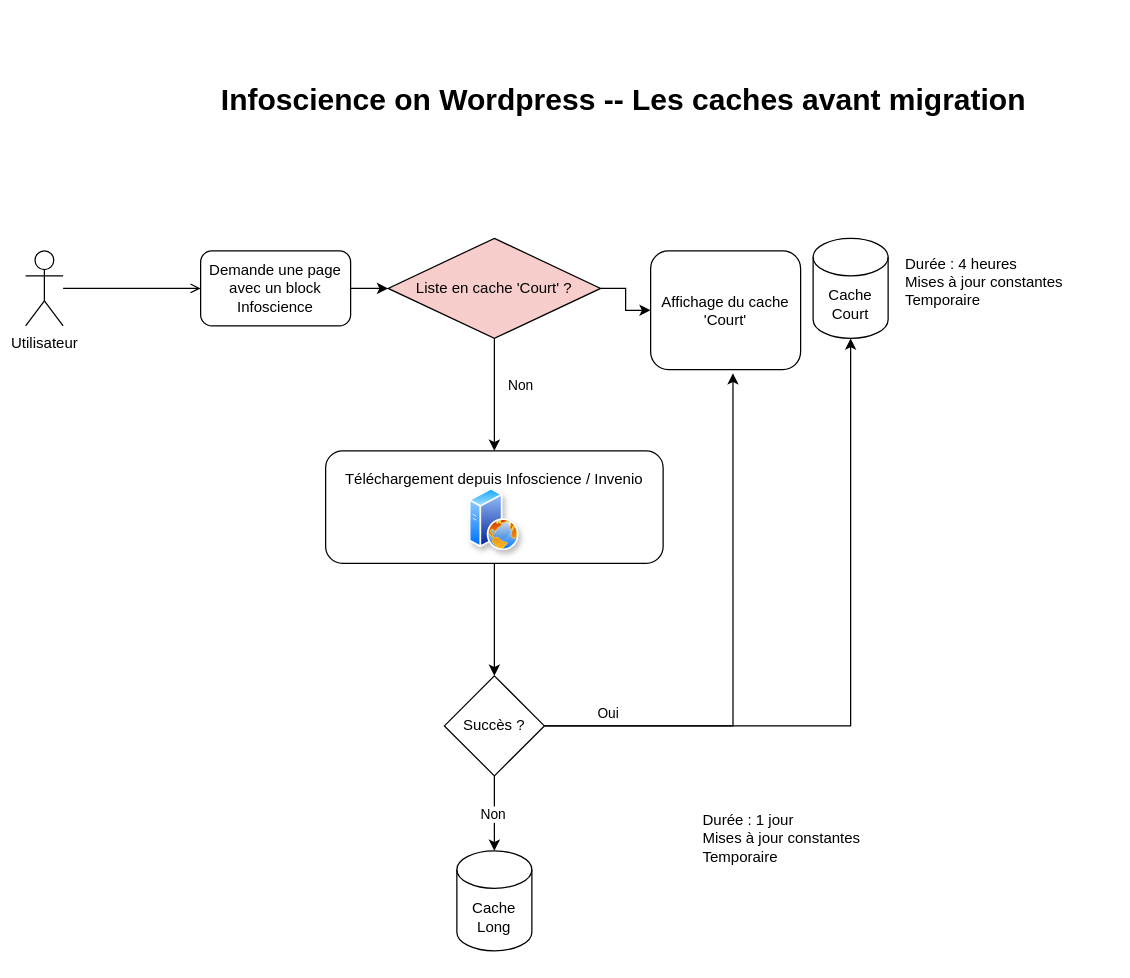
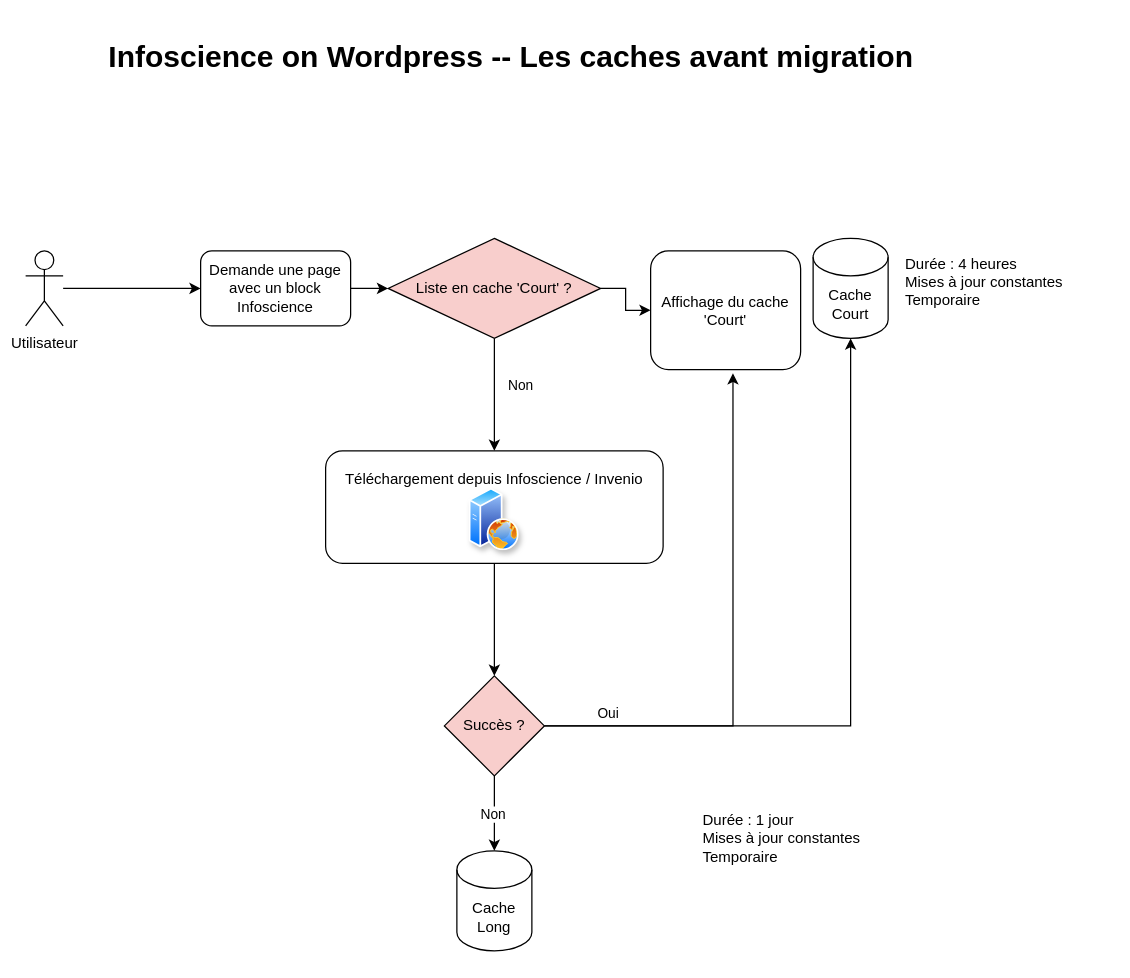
(623, 101) -> (510, 57)
(193, 288) -> (191, 288)
(494, 726) -> (494, 726)
